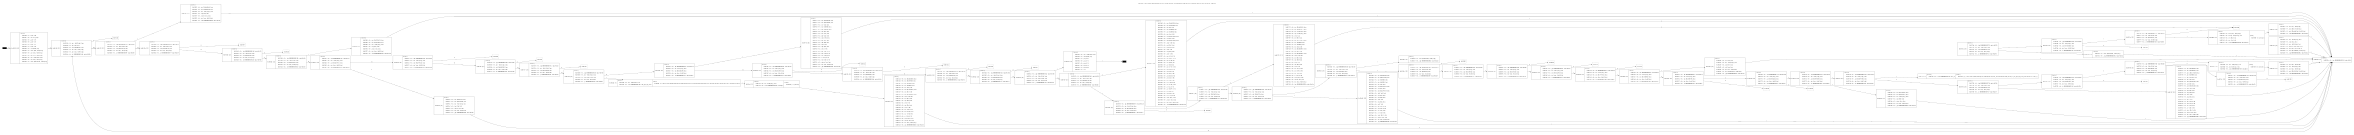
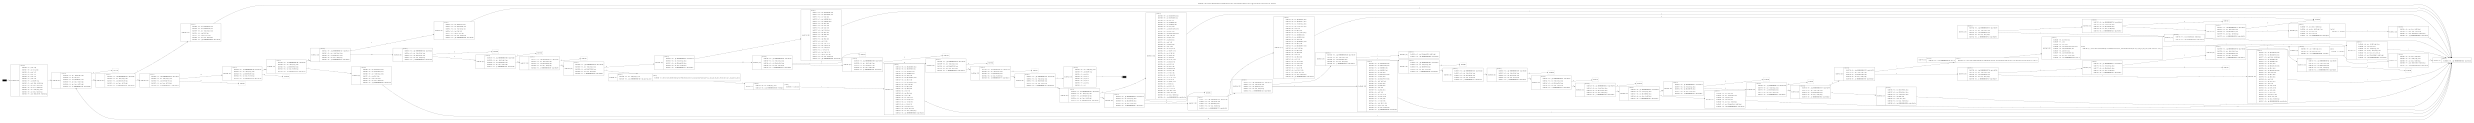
none -> (2102, 48)
